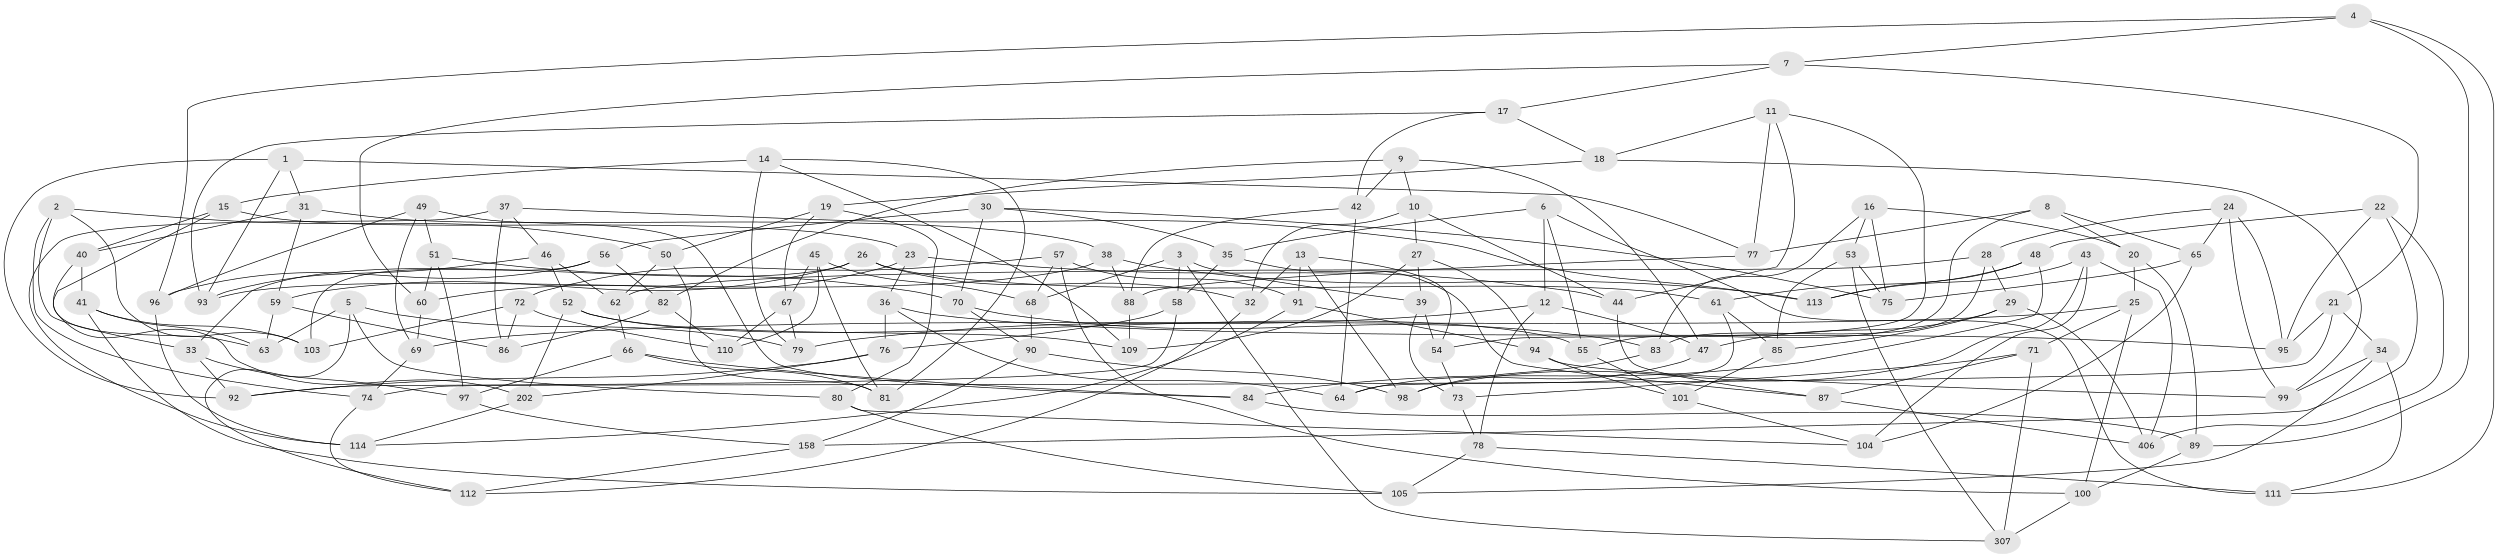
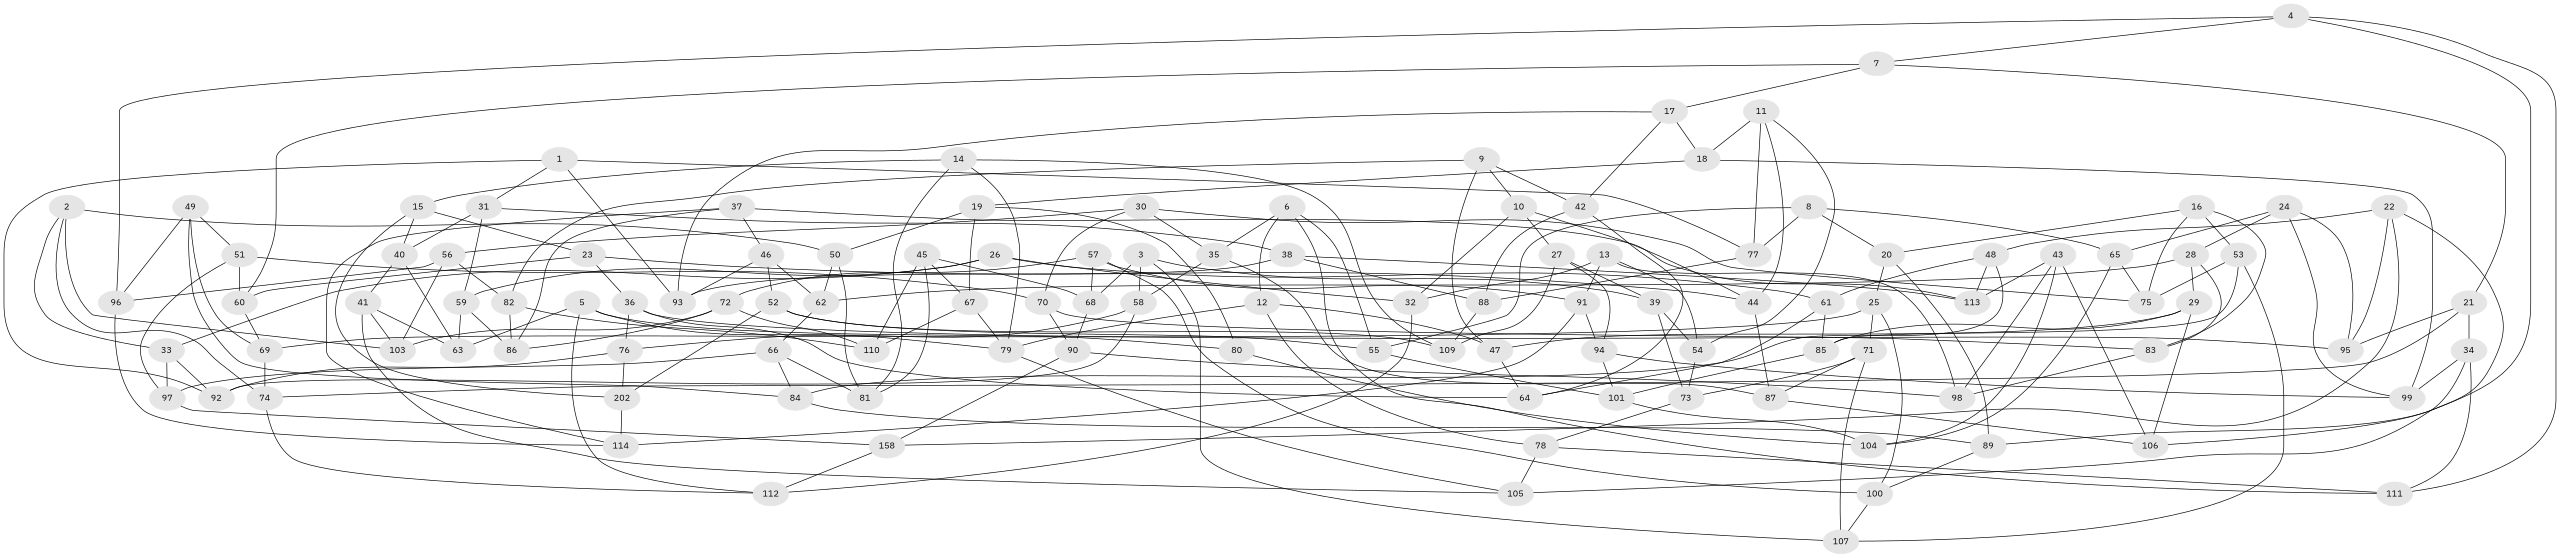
(2147, 446) -> (2150, 446)
(1114, 465) -> (1268, 442)
(2002, 542) -> (1841, 542)
